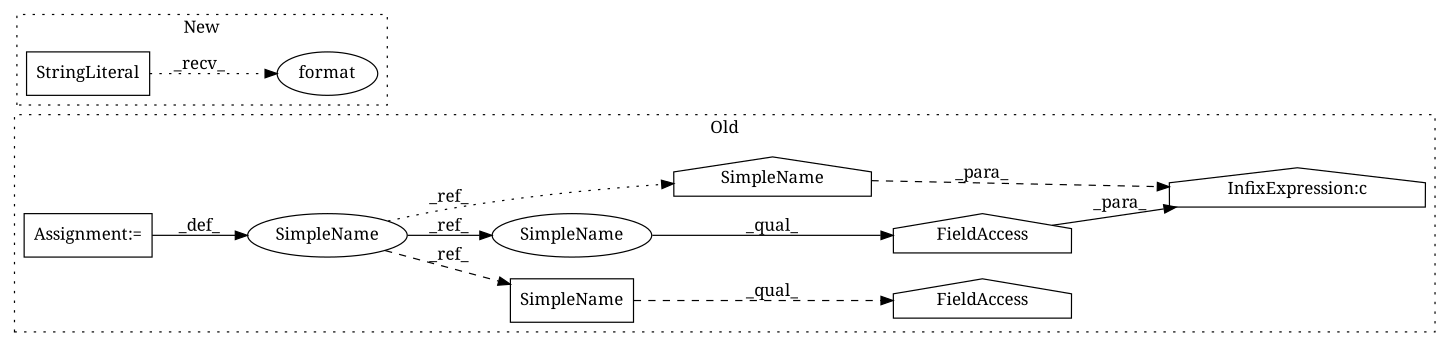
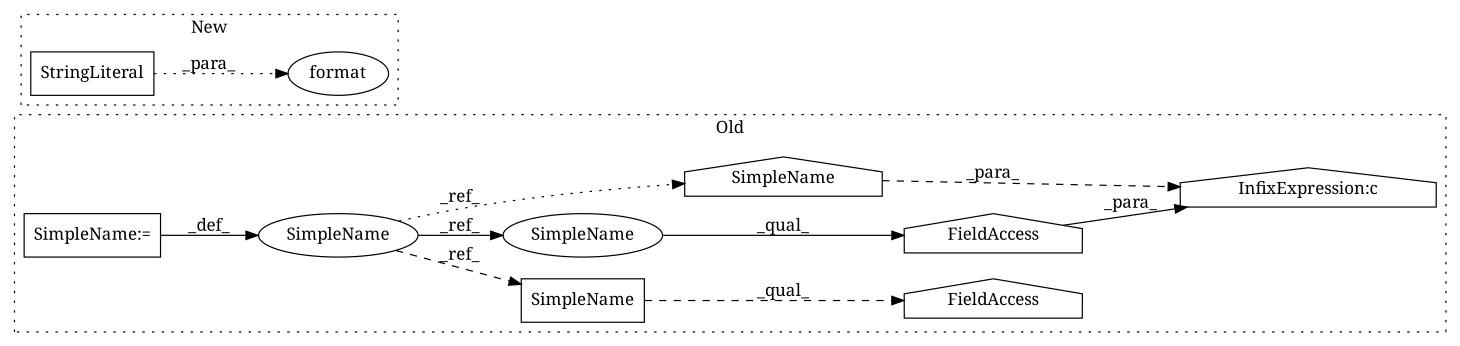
(200, 65) -> (209, 65)
(88, 235) -> (92, 235)
